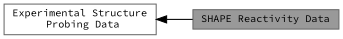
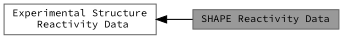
(80, 19) -> (80, 19)
